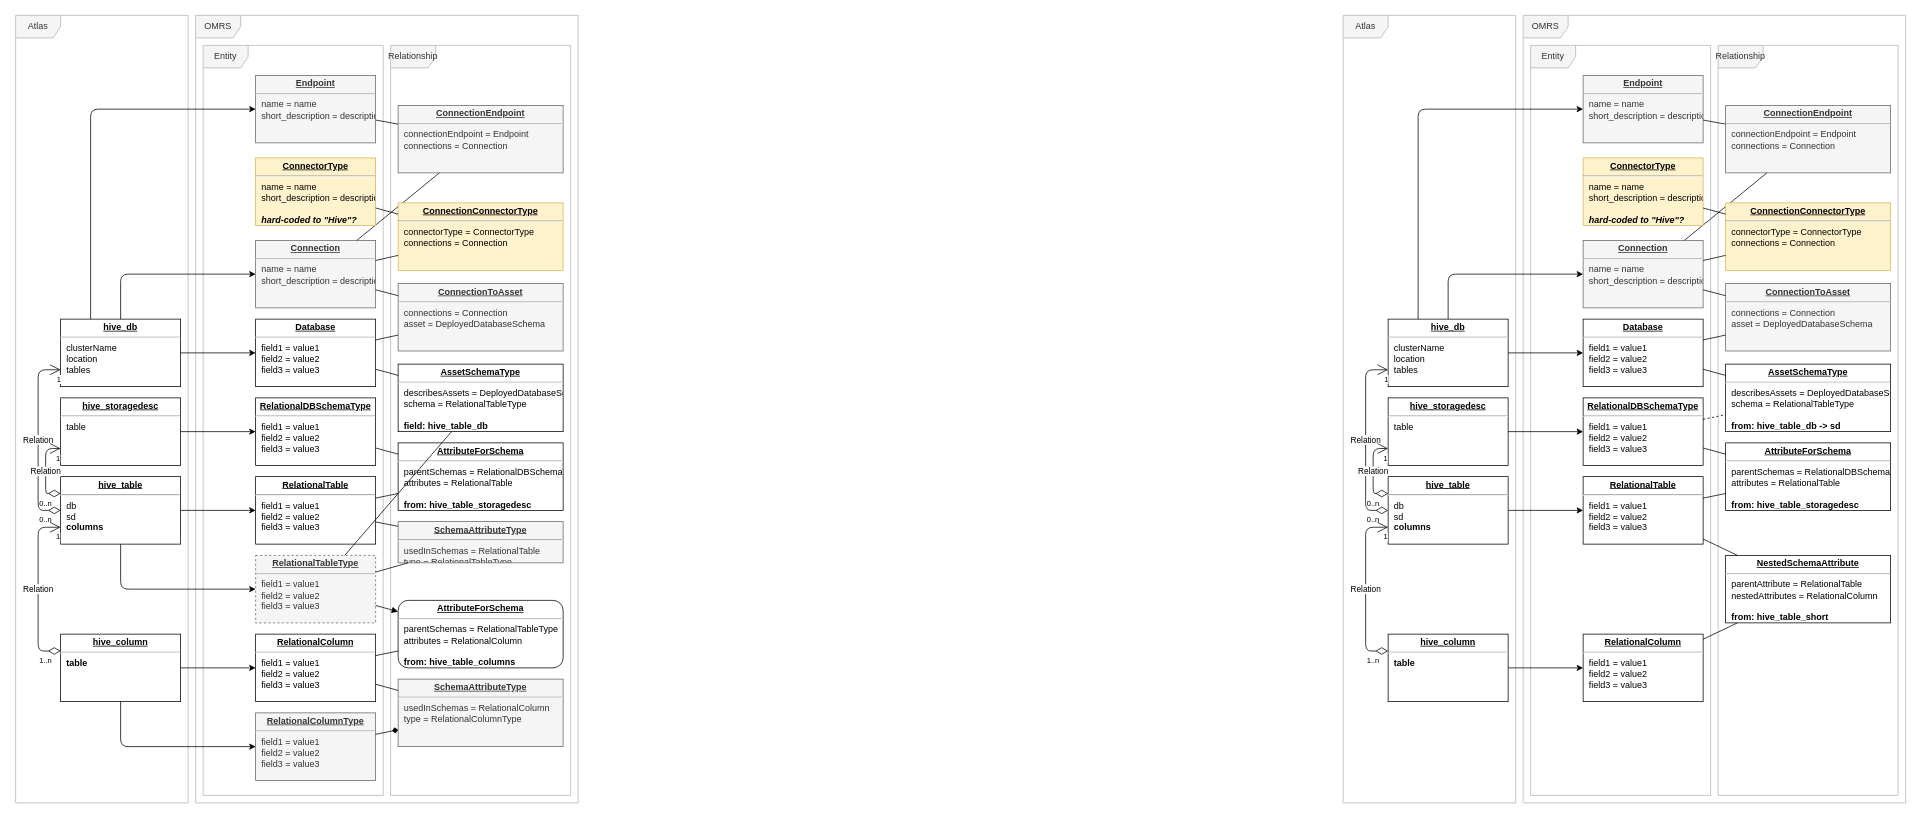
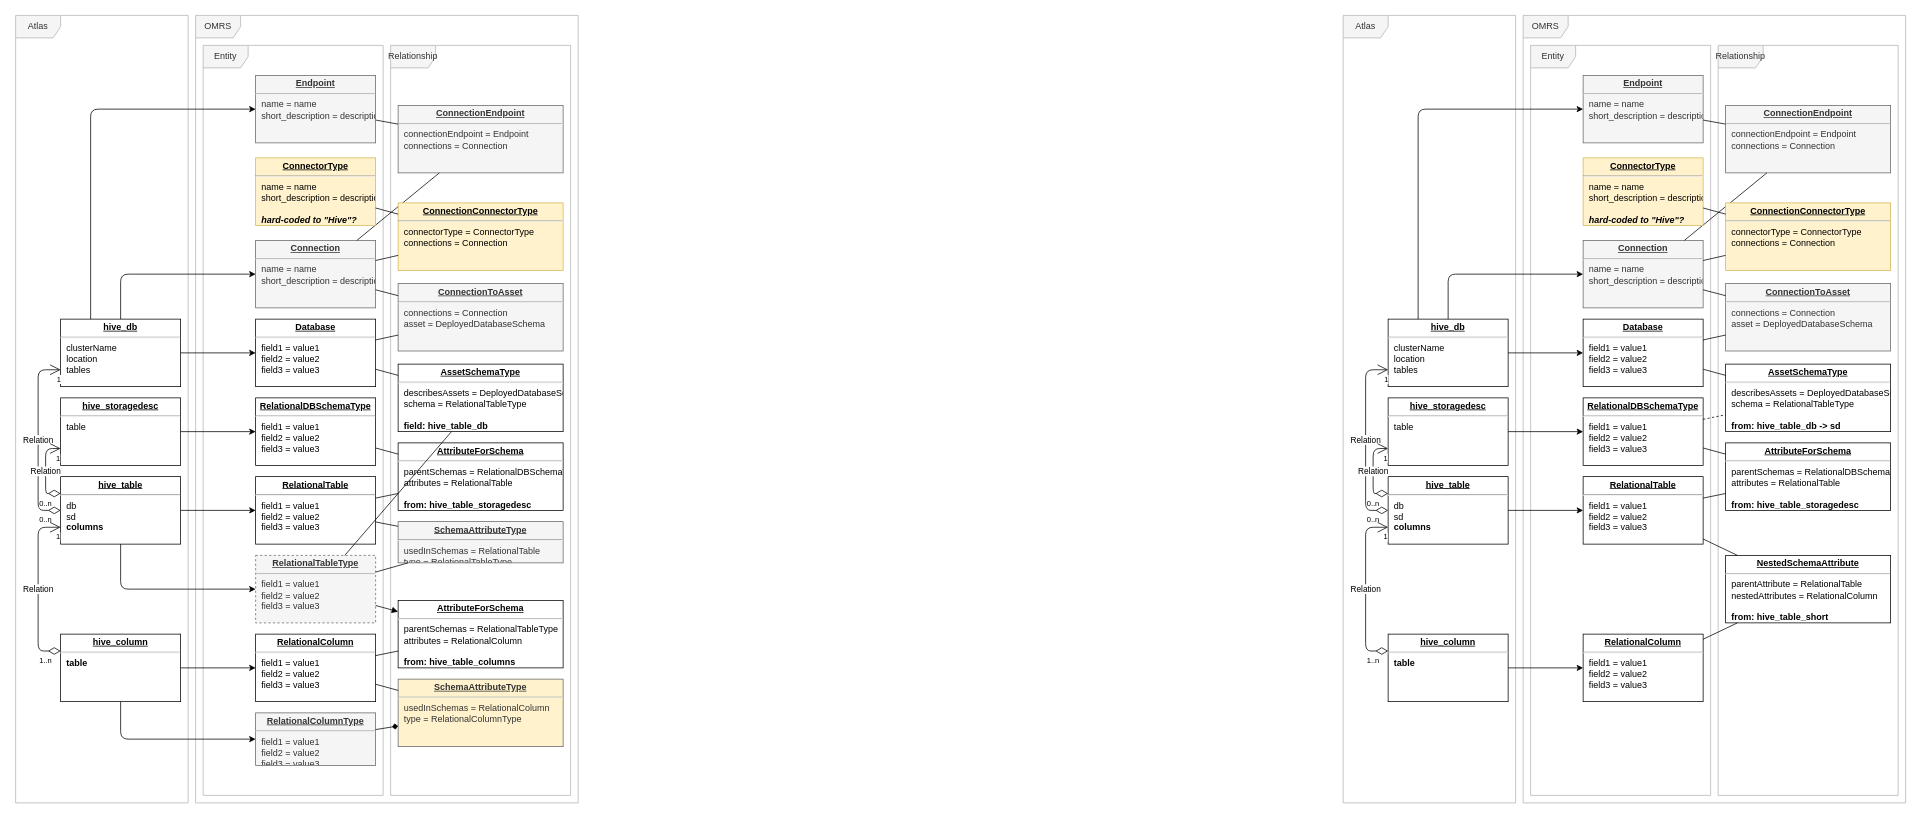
(480, 634) -> (480, 634)
(480, 713) -> (480, 713)
(315, 747) -> (315, 739)
